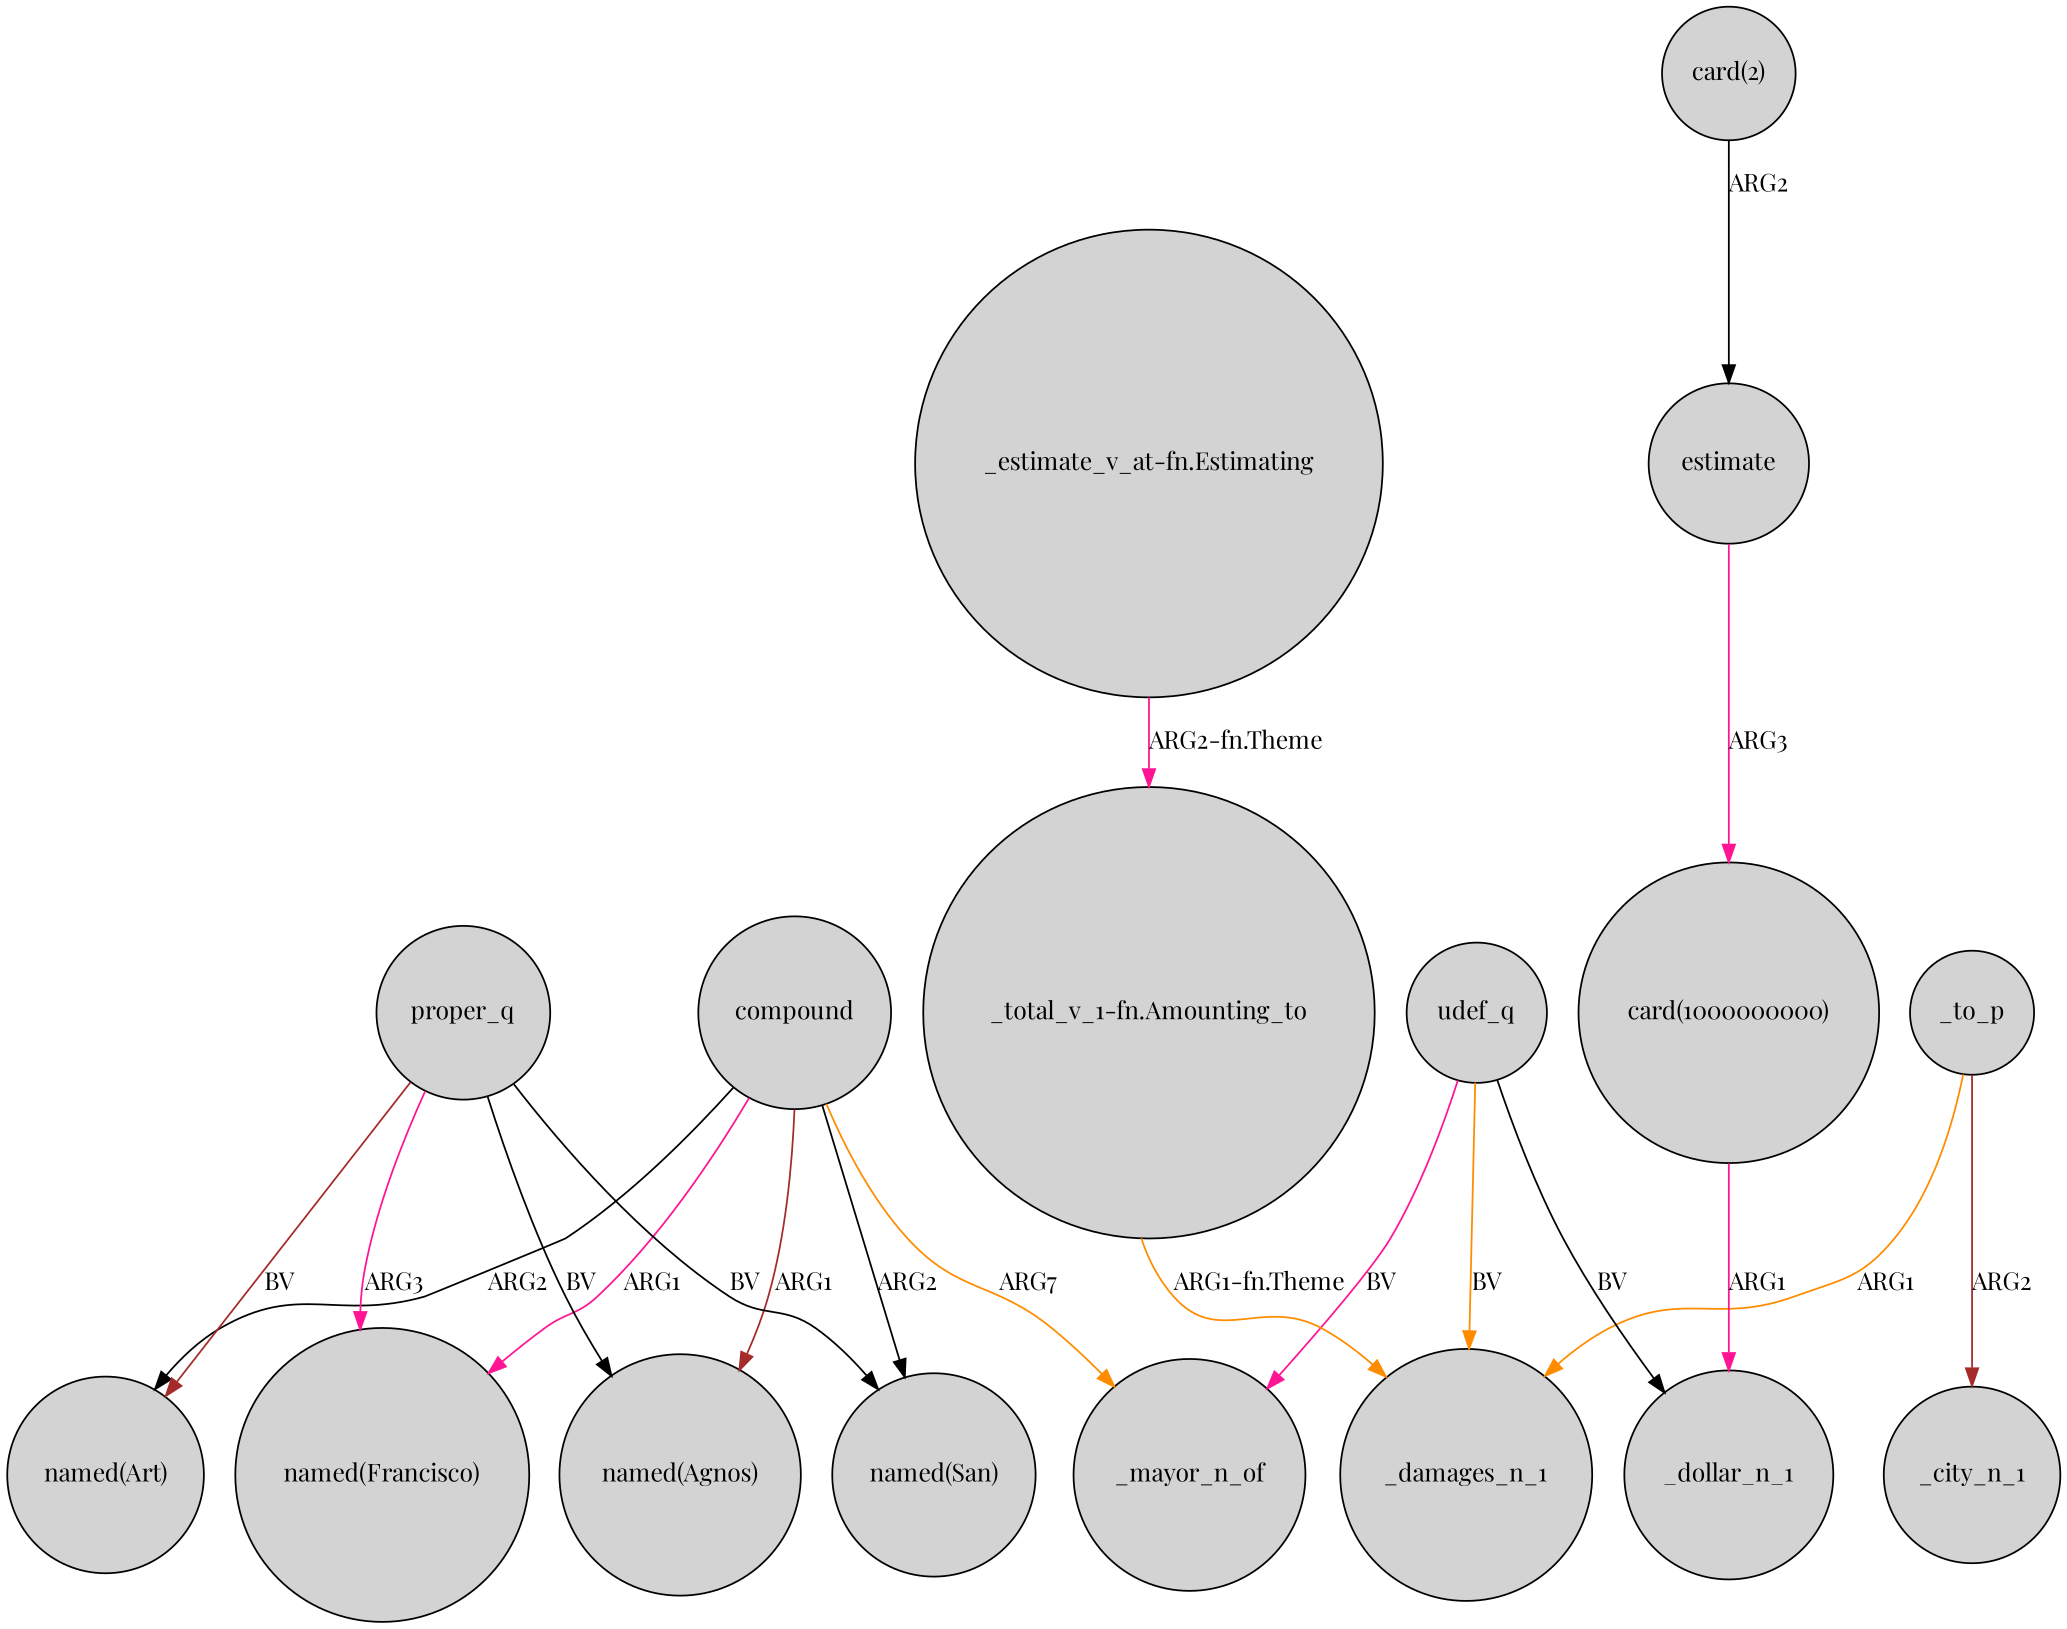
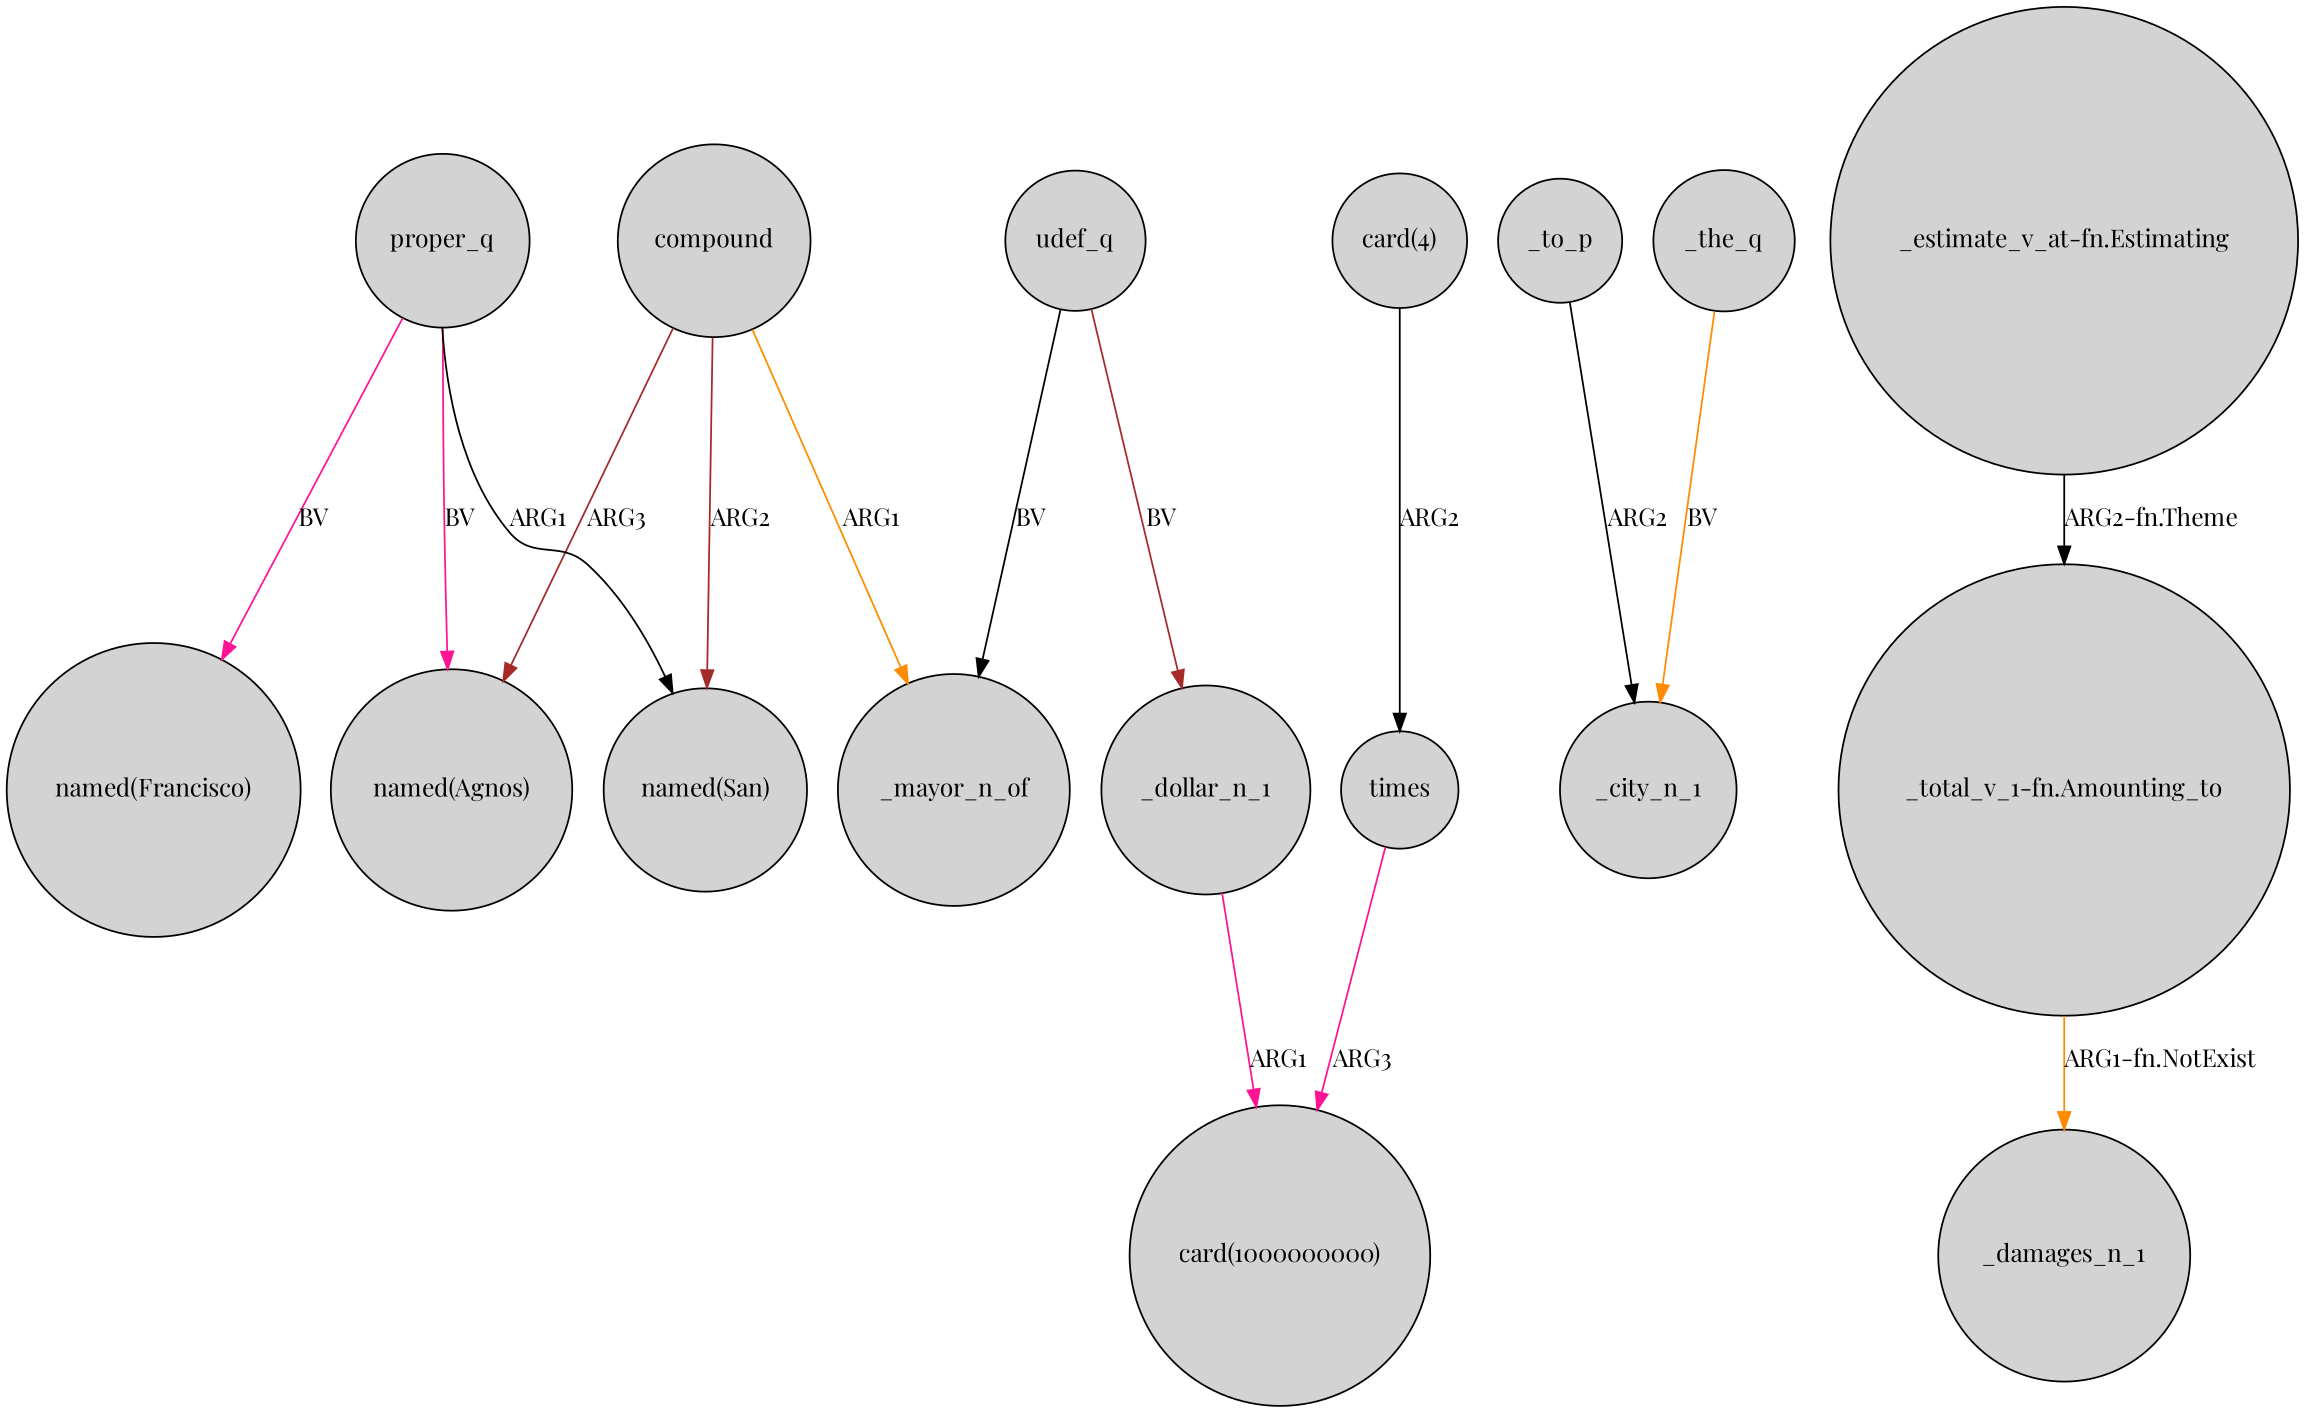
(1729, 73) -> (1400, 241)
none -> (1724, 241)
(1729, 464) -> (1400, 790)
(1149, 733) -> (2064, 510)
(1472, 1207) -> none
(1972, 1221) -> (1601, 493)
(537, 1232) -> (444, 490)
(861, 1233) -> (710, 504)
(1562, 1236) -> (1135, 490)
(1389, 1240) -> (1022, 484)
(644, 1248) -> none
(1729, 1258) -> (1238, 991)
(395, 1283) -> (314, 519)
(745, 1283) -> (539, 519)
(804, 1283) -> (617, 519)
(1029, 1283) -> (872, 519)
(1259, 1283) -> (2160, 1061)
(1816, 1289) -> none
(106, 1475) -> none
